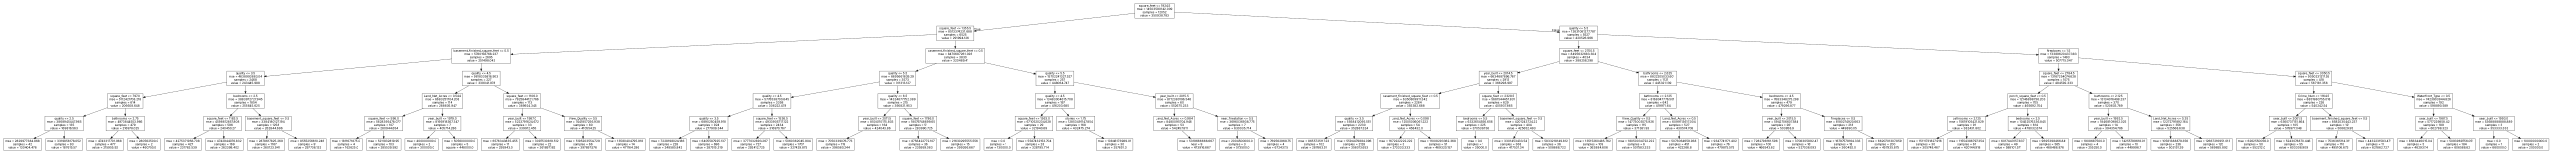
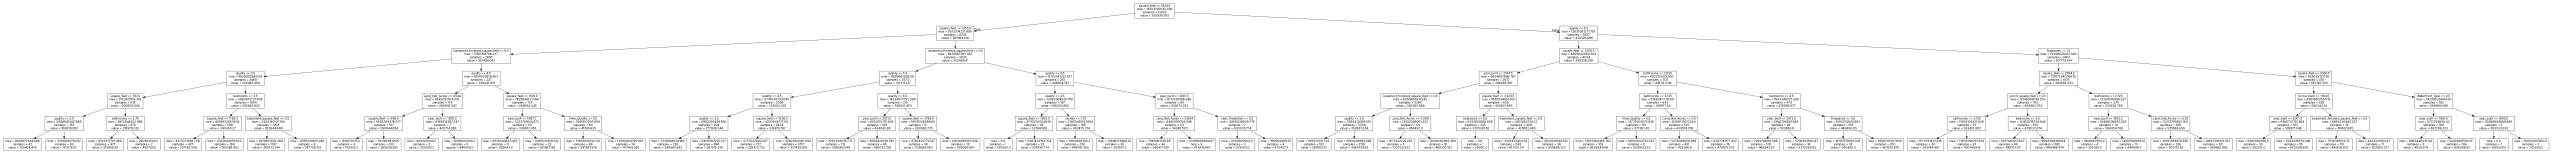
none -> (877, 144)
none -> (1075, 144)
none -> (1155, 144)
